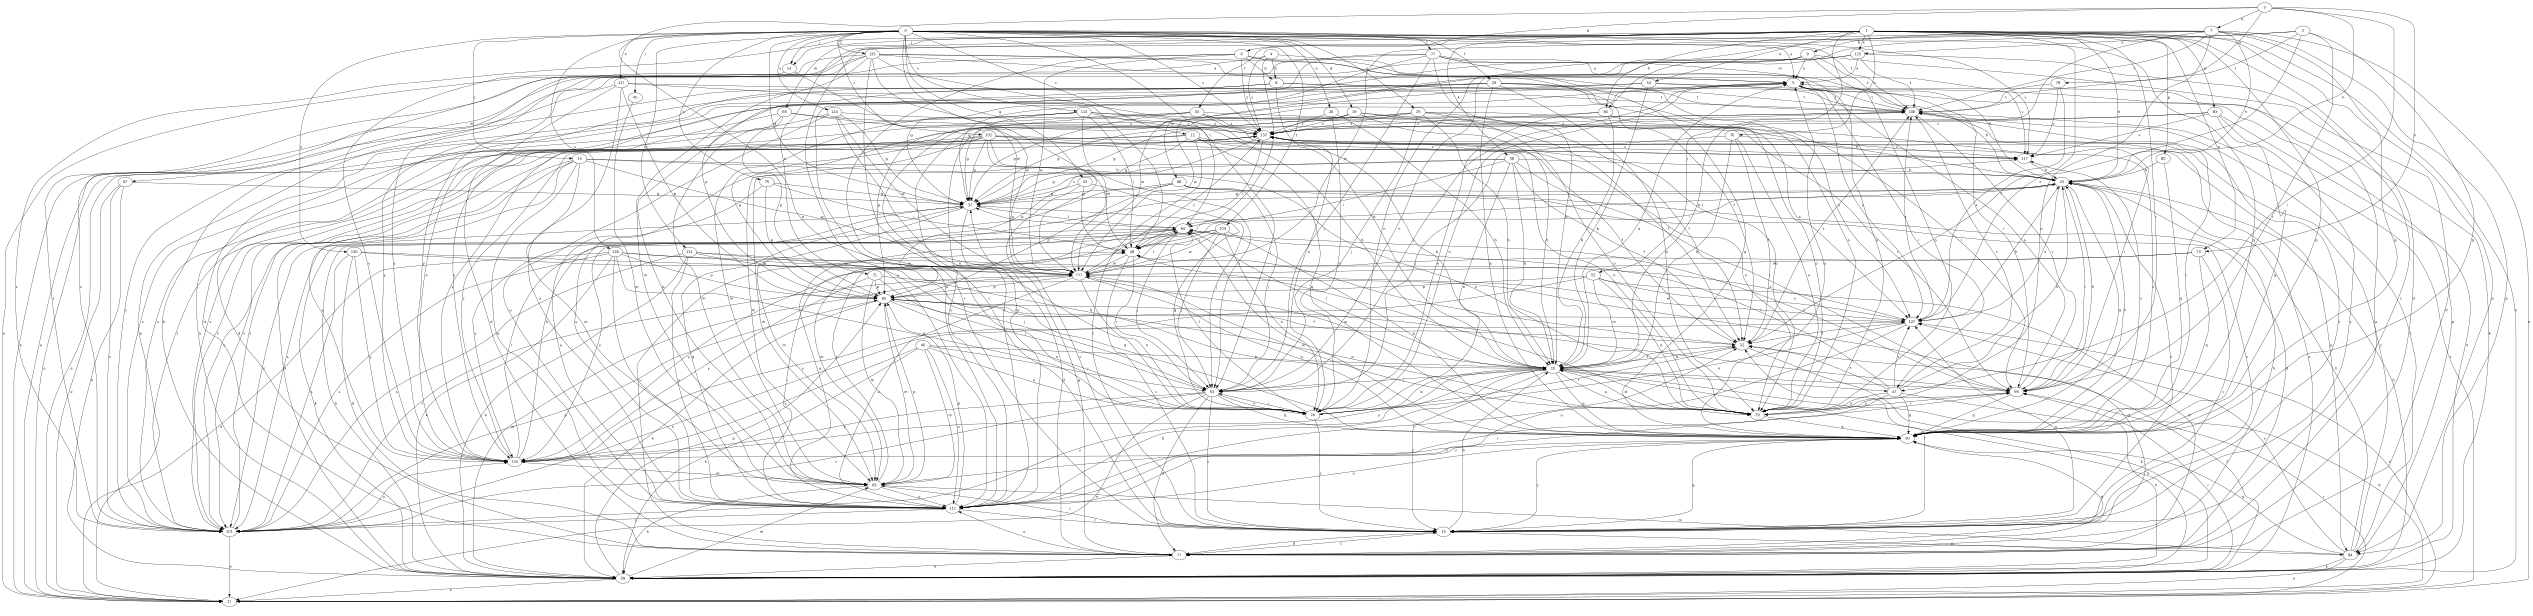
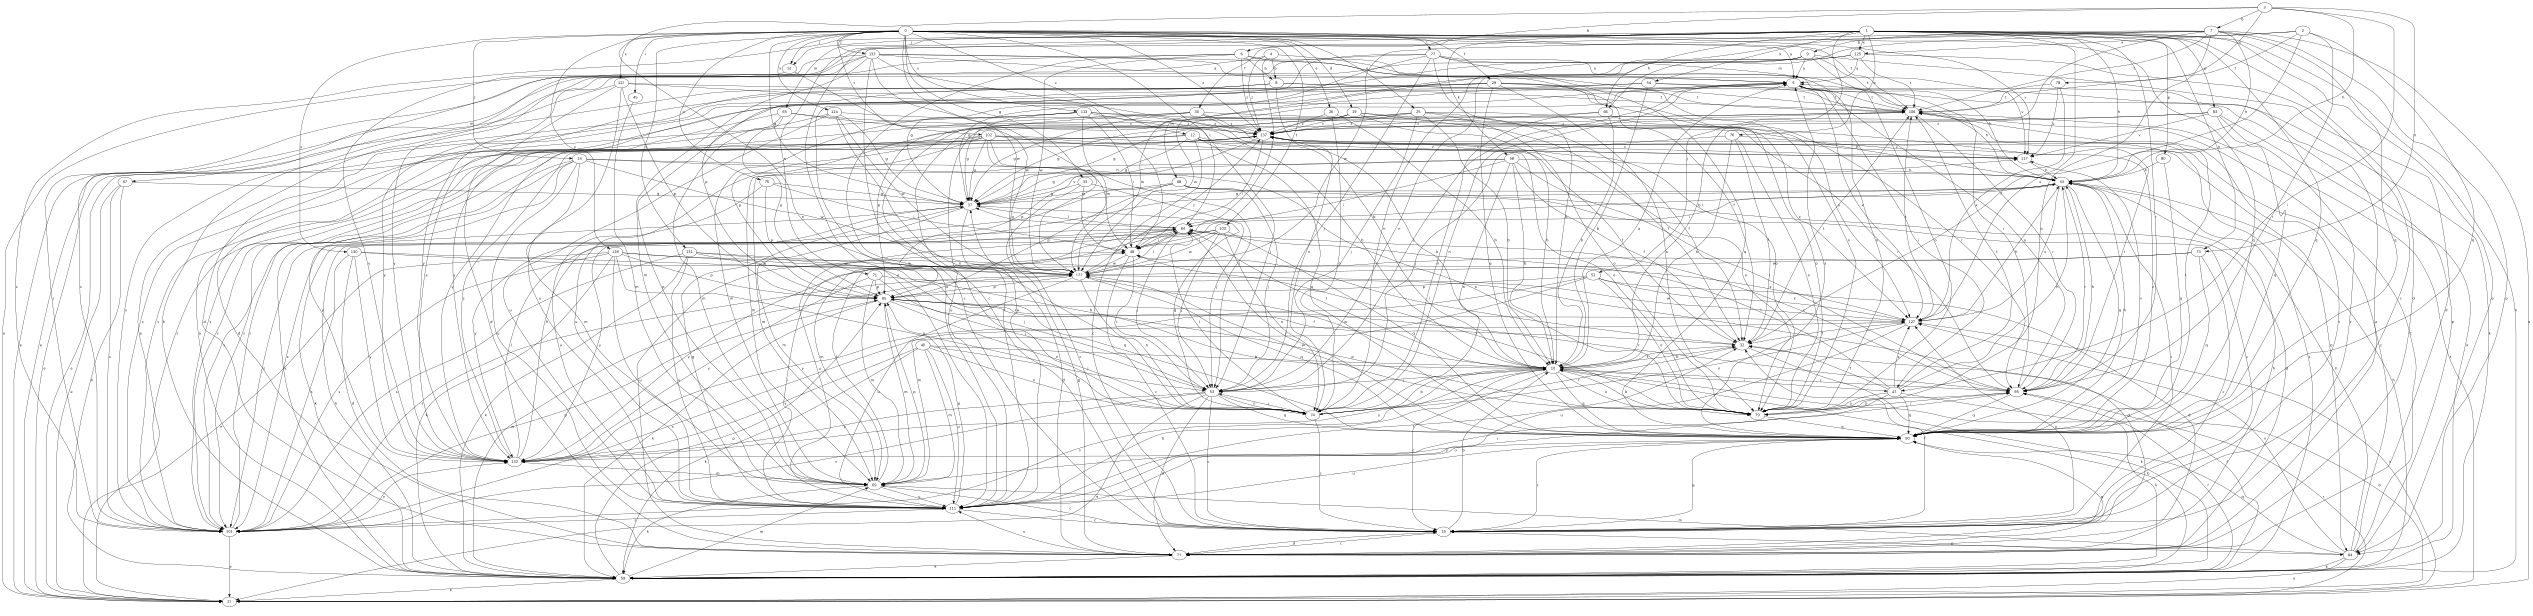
(1616, 341) -> (1164, 337)
